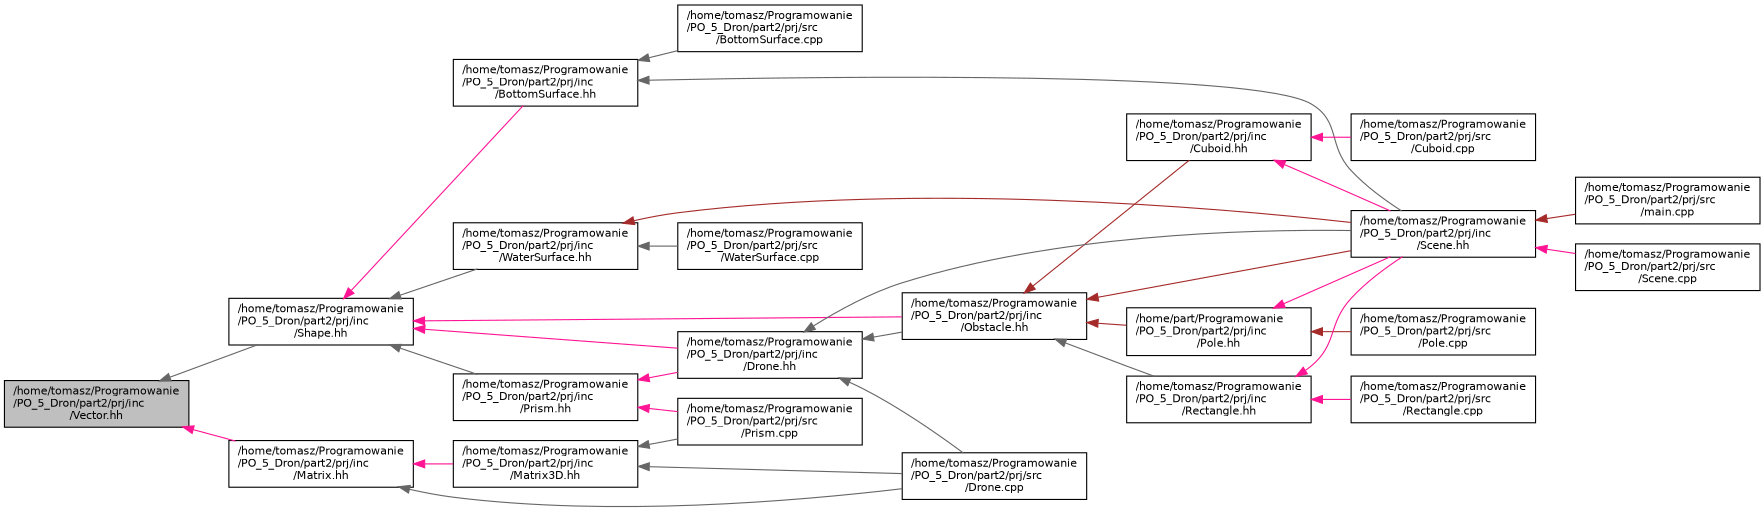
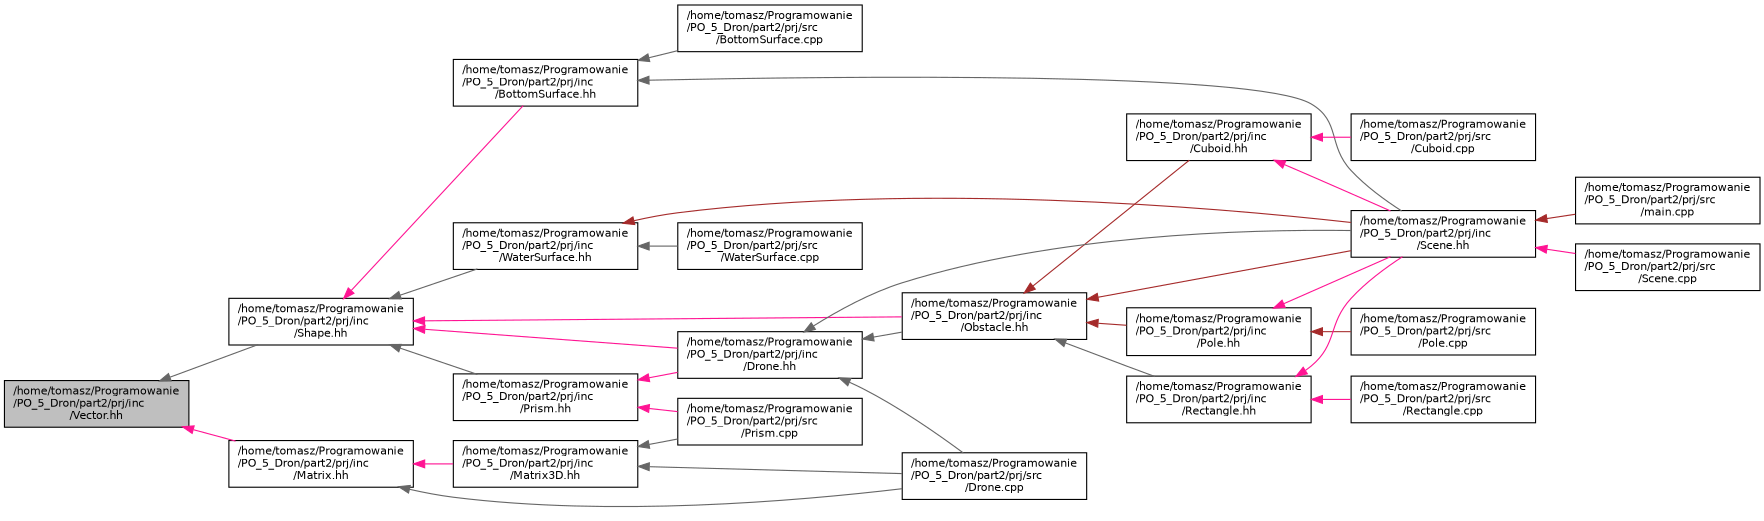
(1219, 332) -> (1219, 332)
